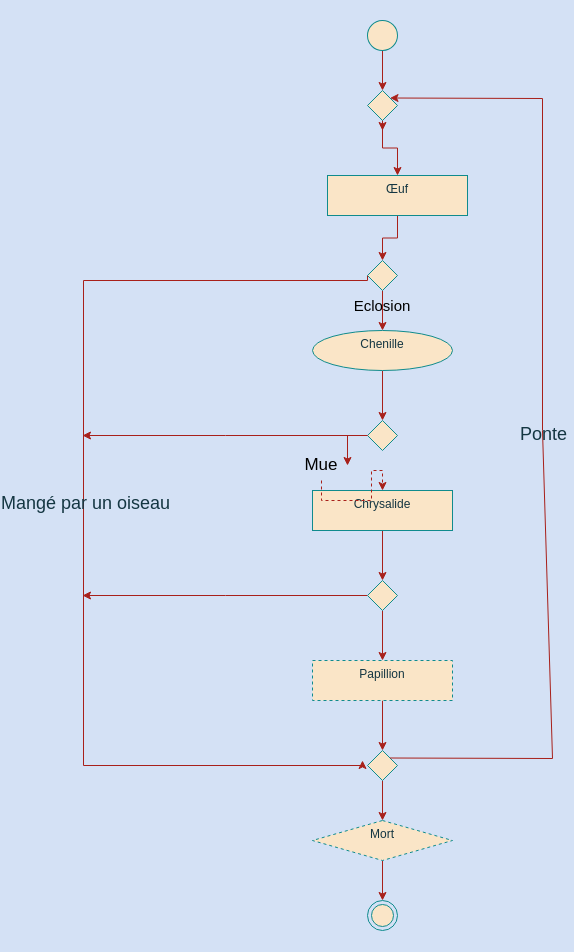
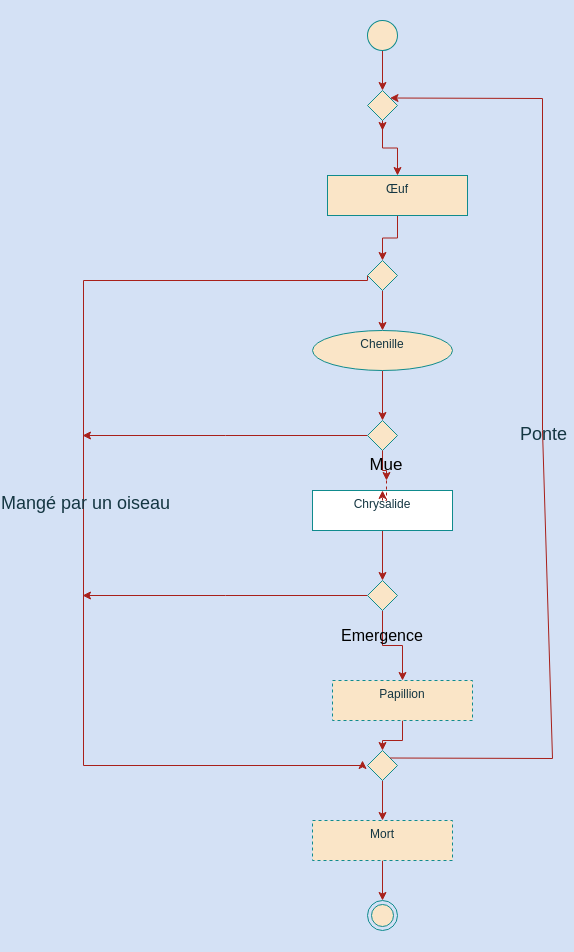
(383, 306) -> none
(322, 466) -> (387, 466)
(383, 511) -> (383, 511)
none -> (383, 636)
(383, 681) -> (403, 701)
(383, 841) -> (383, 841)
